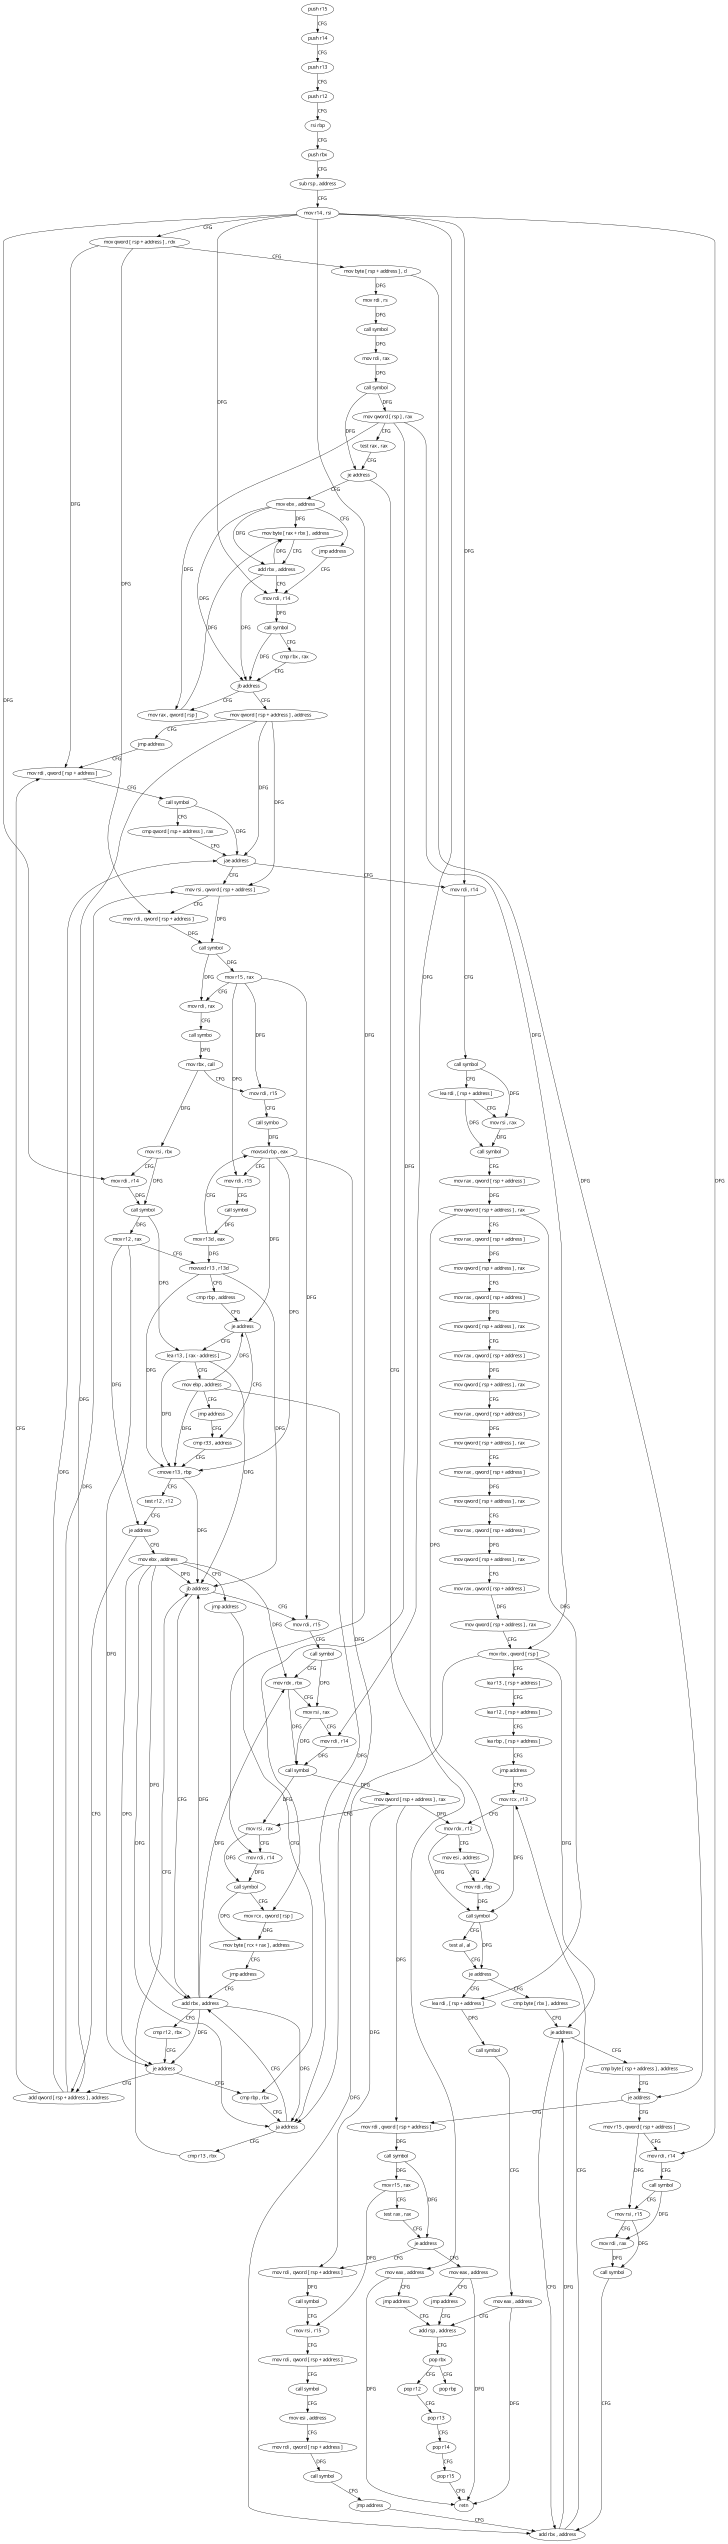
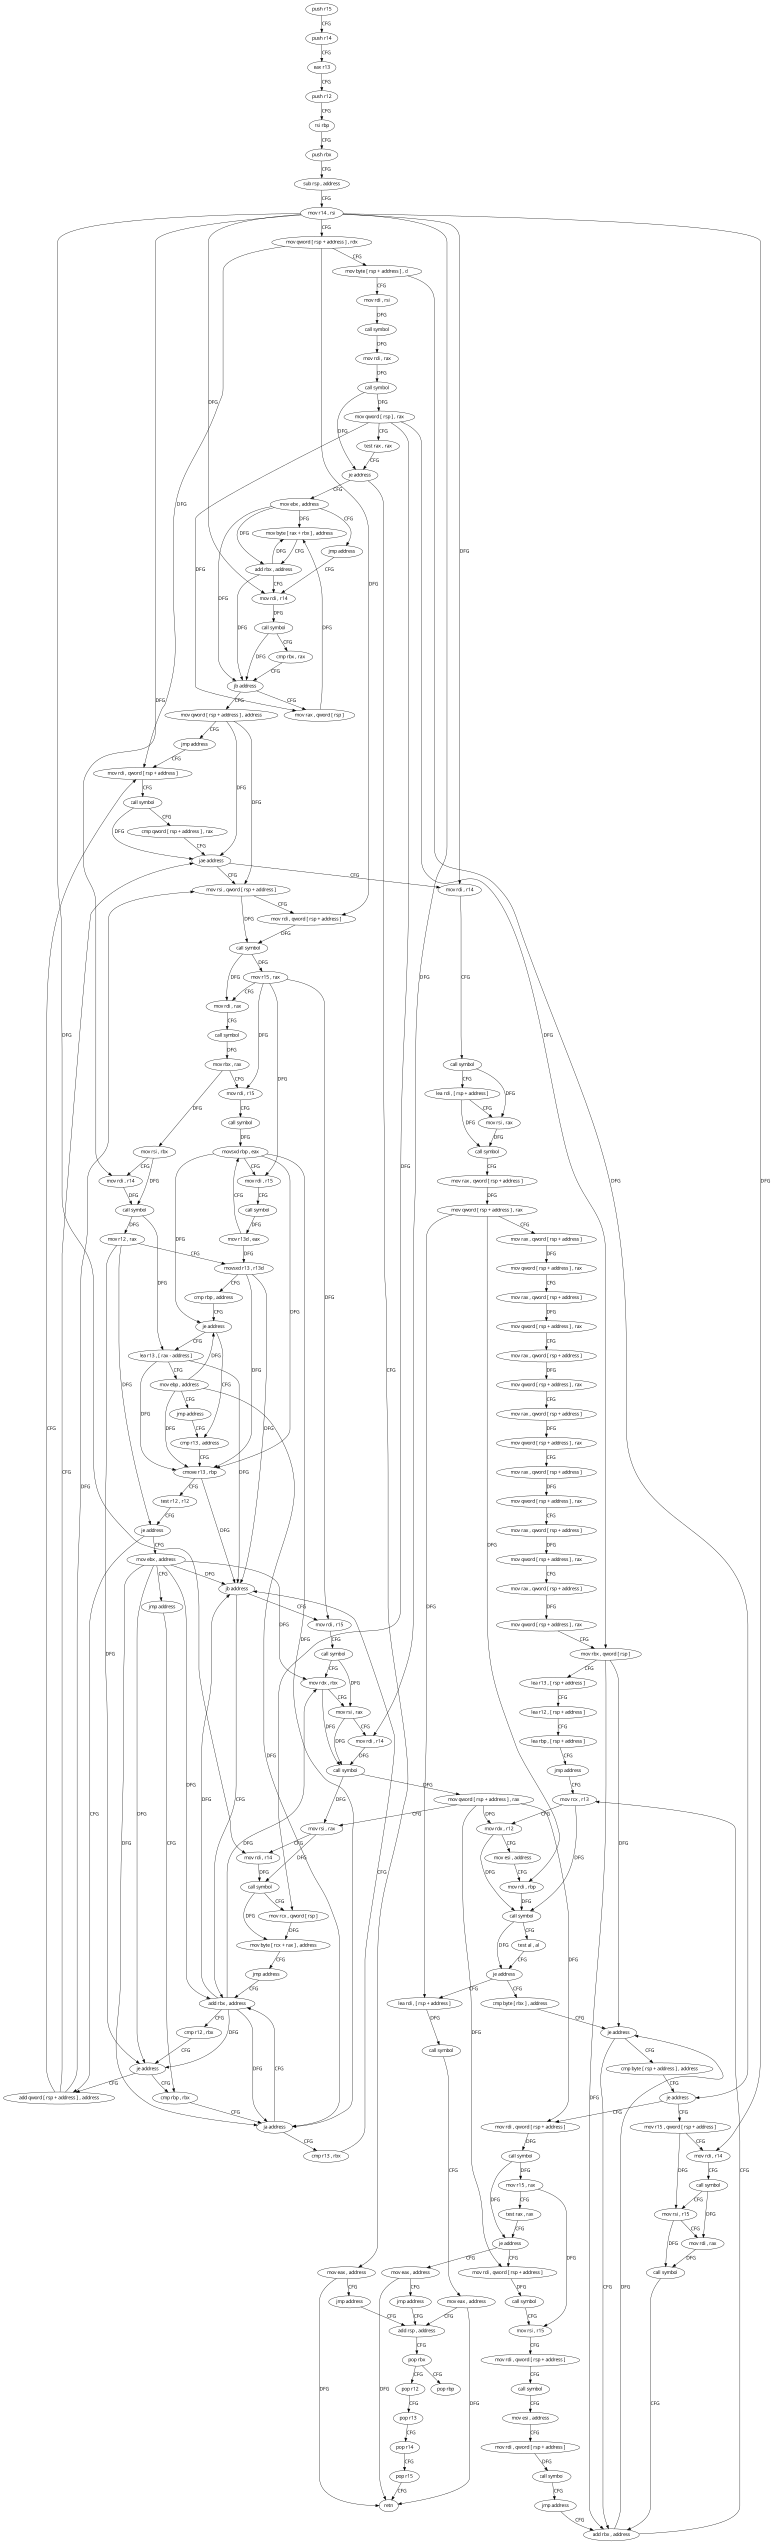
(318, 68) -> (322, 68)
(381, 286) -> (382, 286)
(200, 1065) -> (227, 1065)
(80, 1366) -> none
(213, 1443) -> (200, 1443)
(64, 1472) -> (67, 1472)
